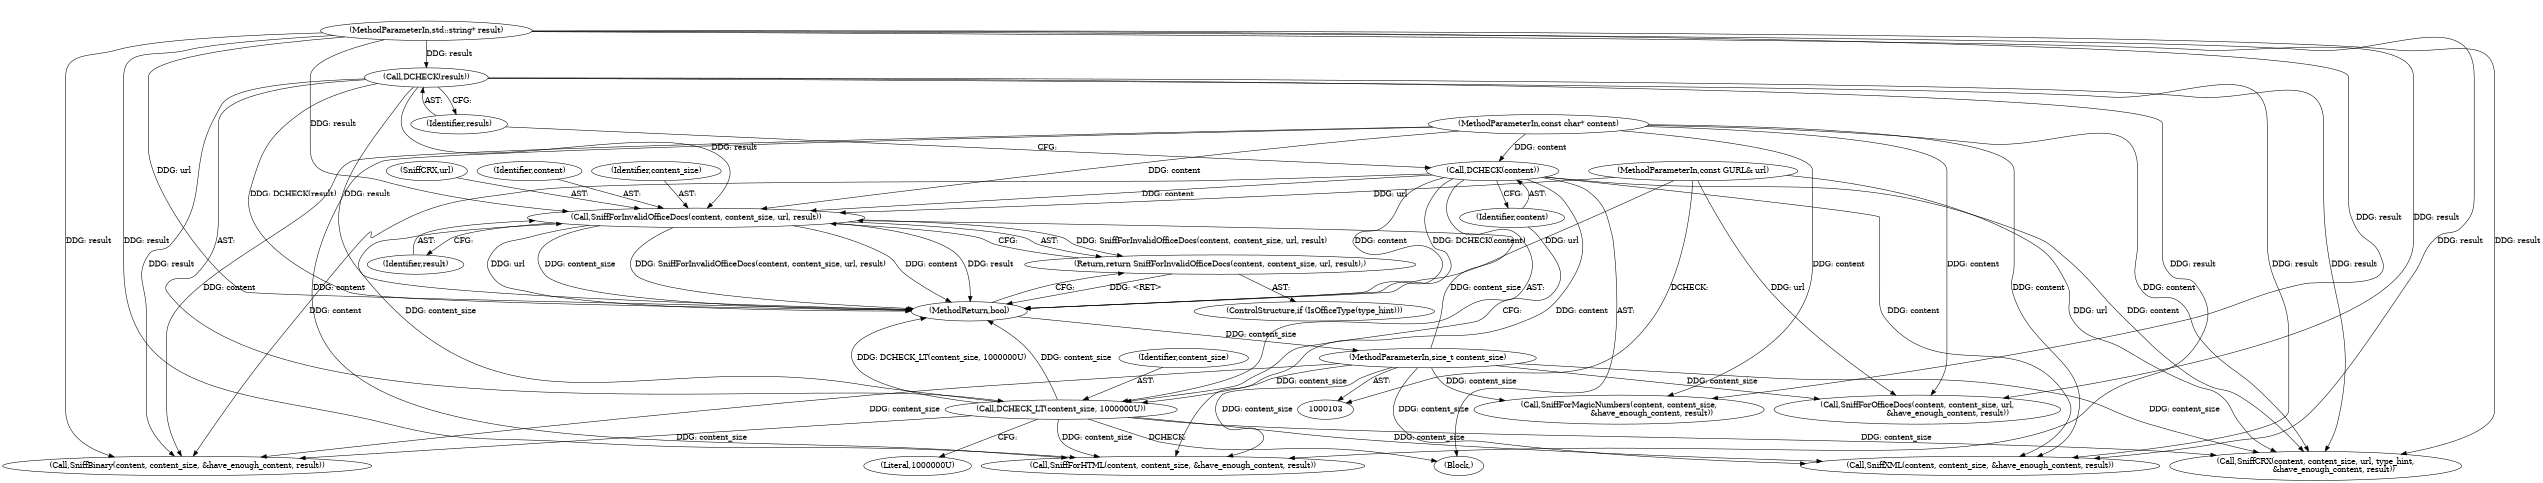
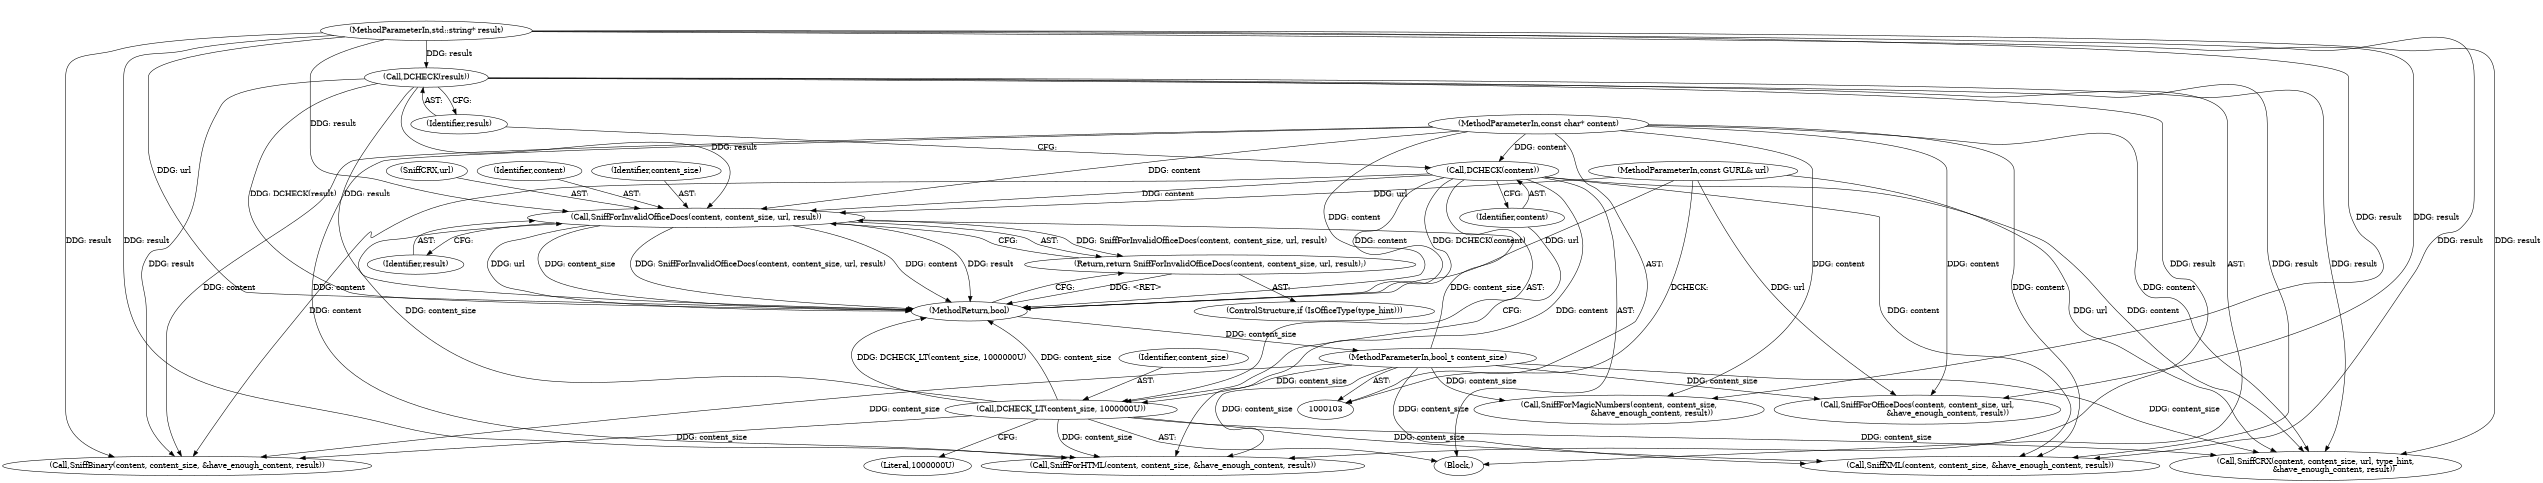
none -> (1380, 281)
none -> (1600, 340)
(1428, 358) -> (1428, 358)
(393, 380) -> (1957, 96)
(1169, 438) -> (1169, 438)
